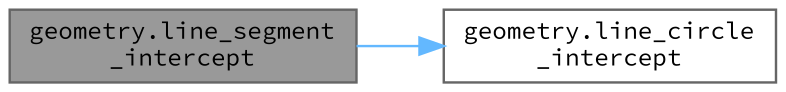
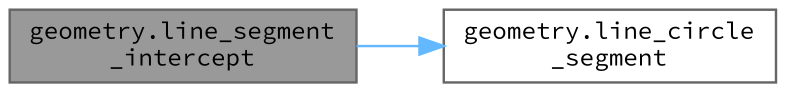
(610, 46) -> (610, 46)
